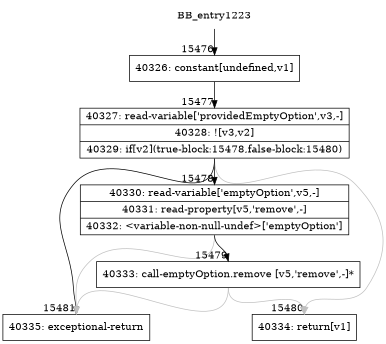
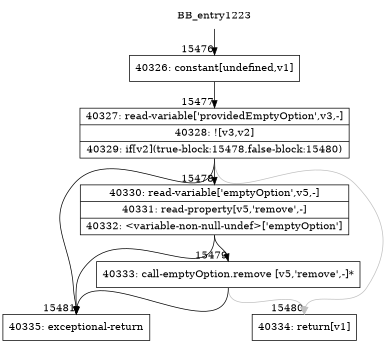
(134, 249) -> (134, 249)
(156, 302) -> (156, 302)
